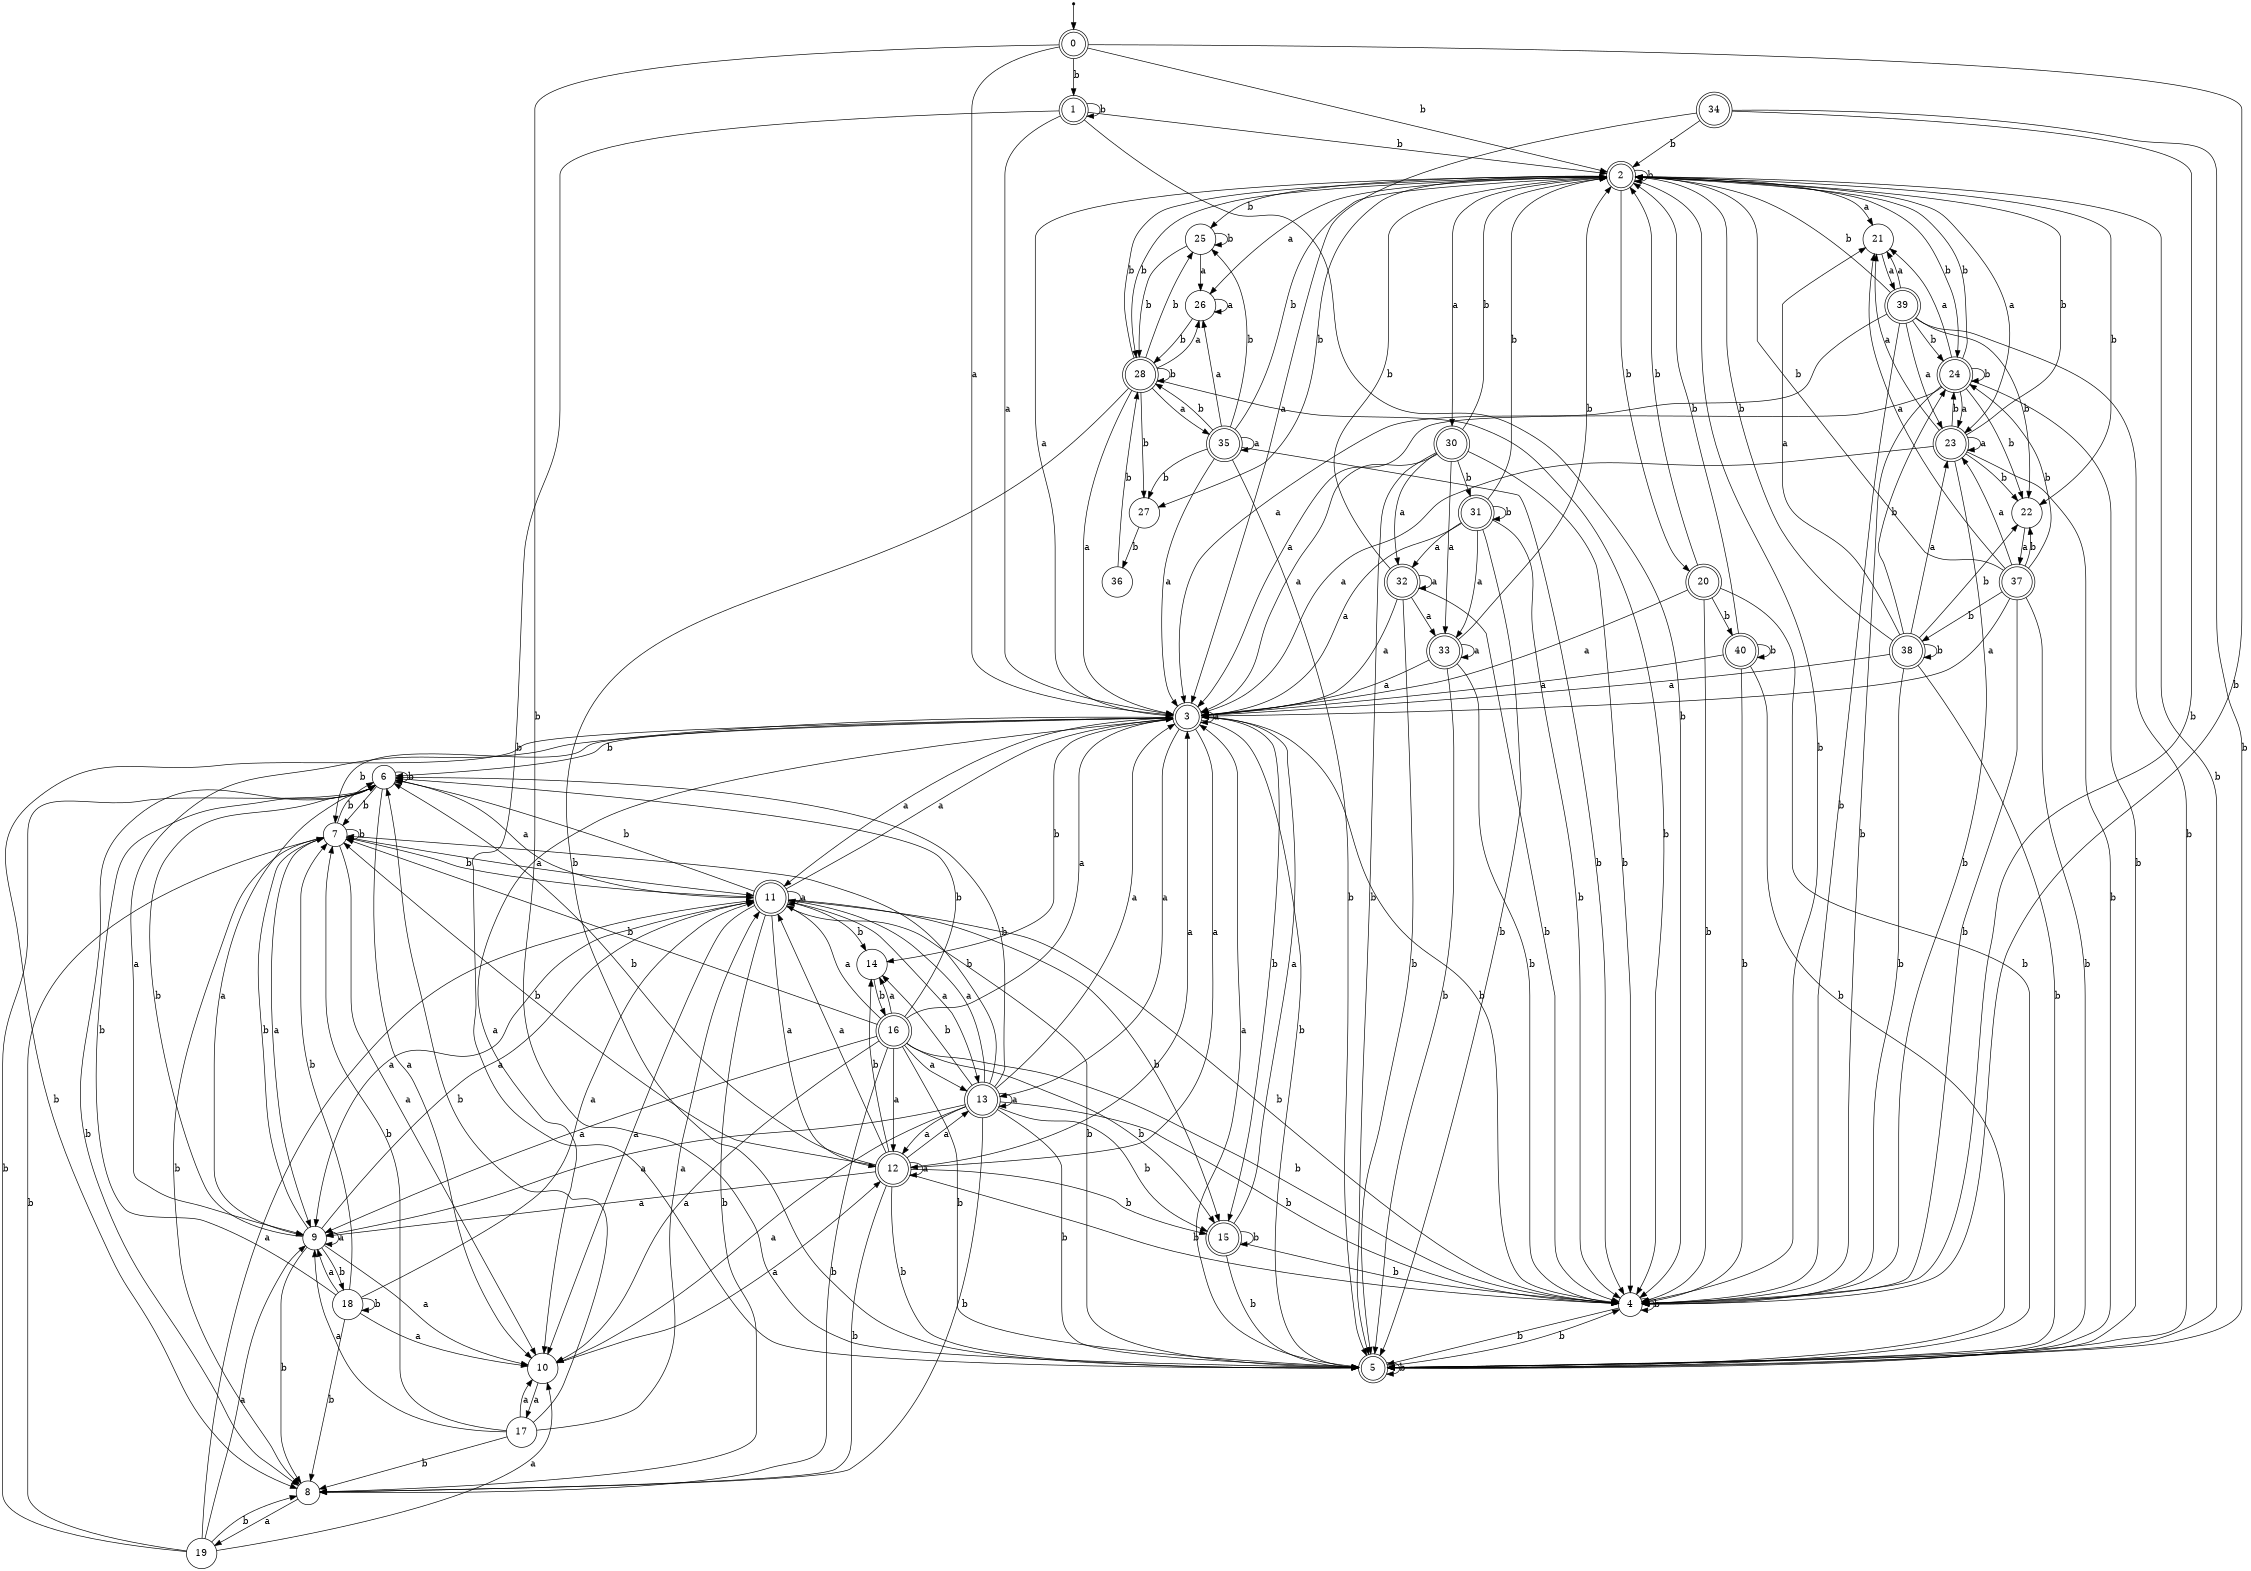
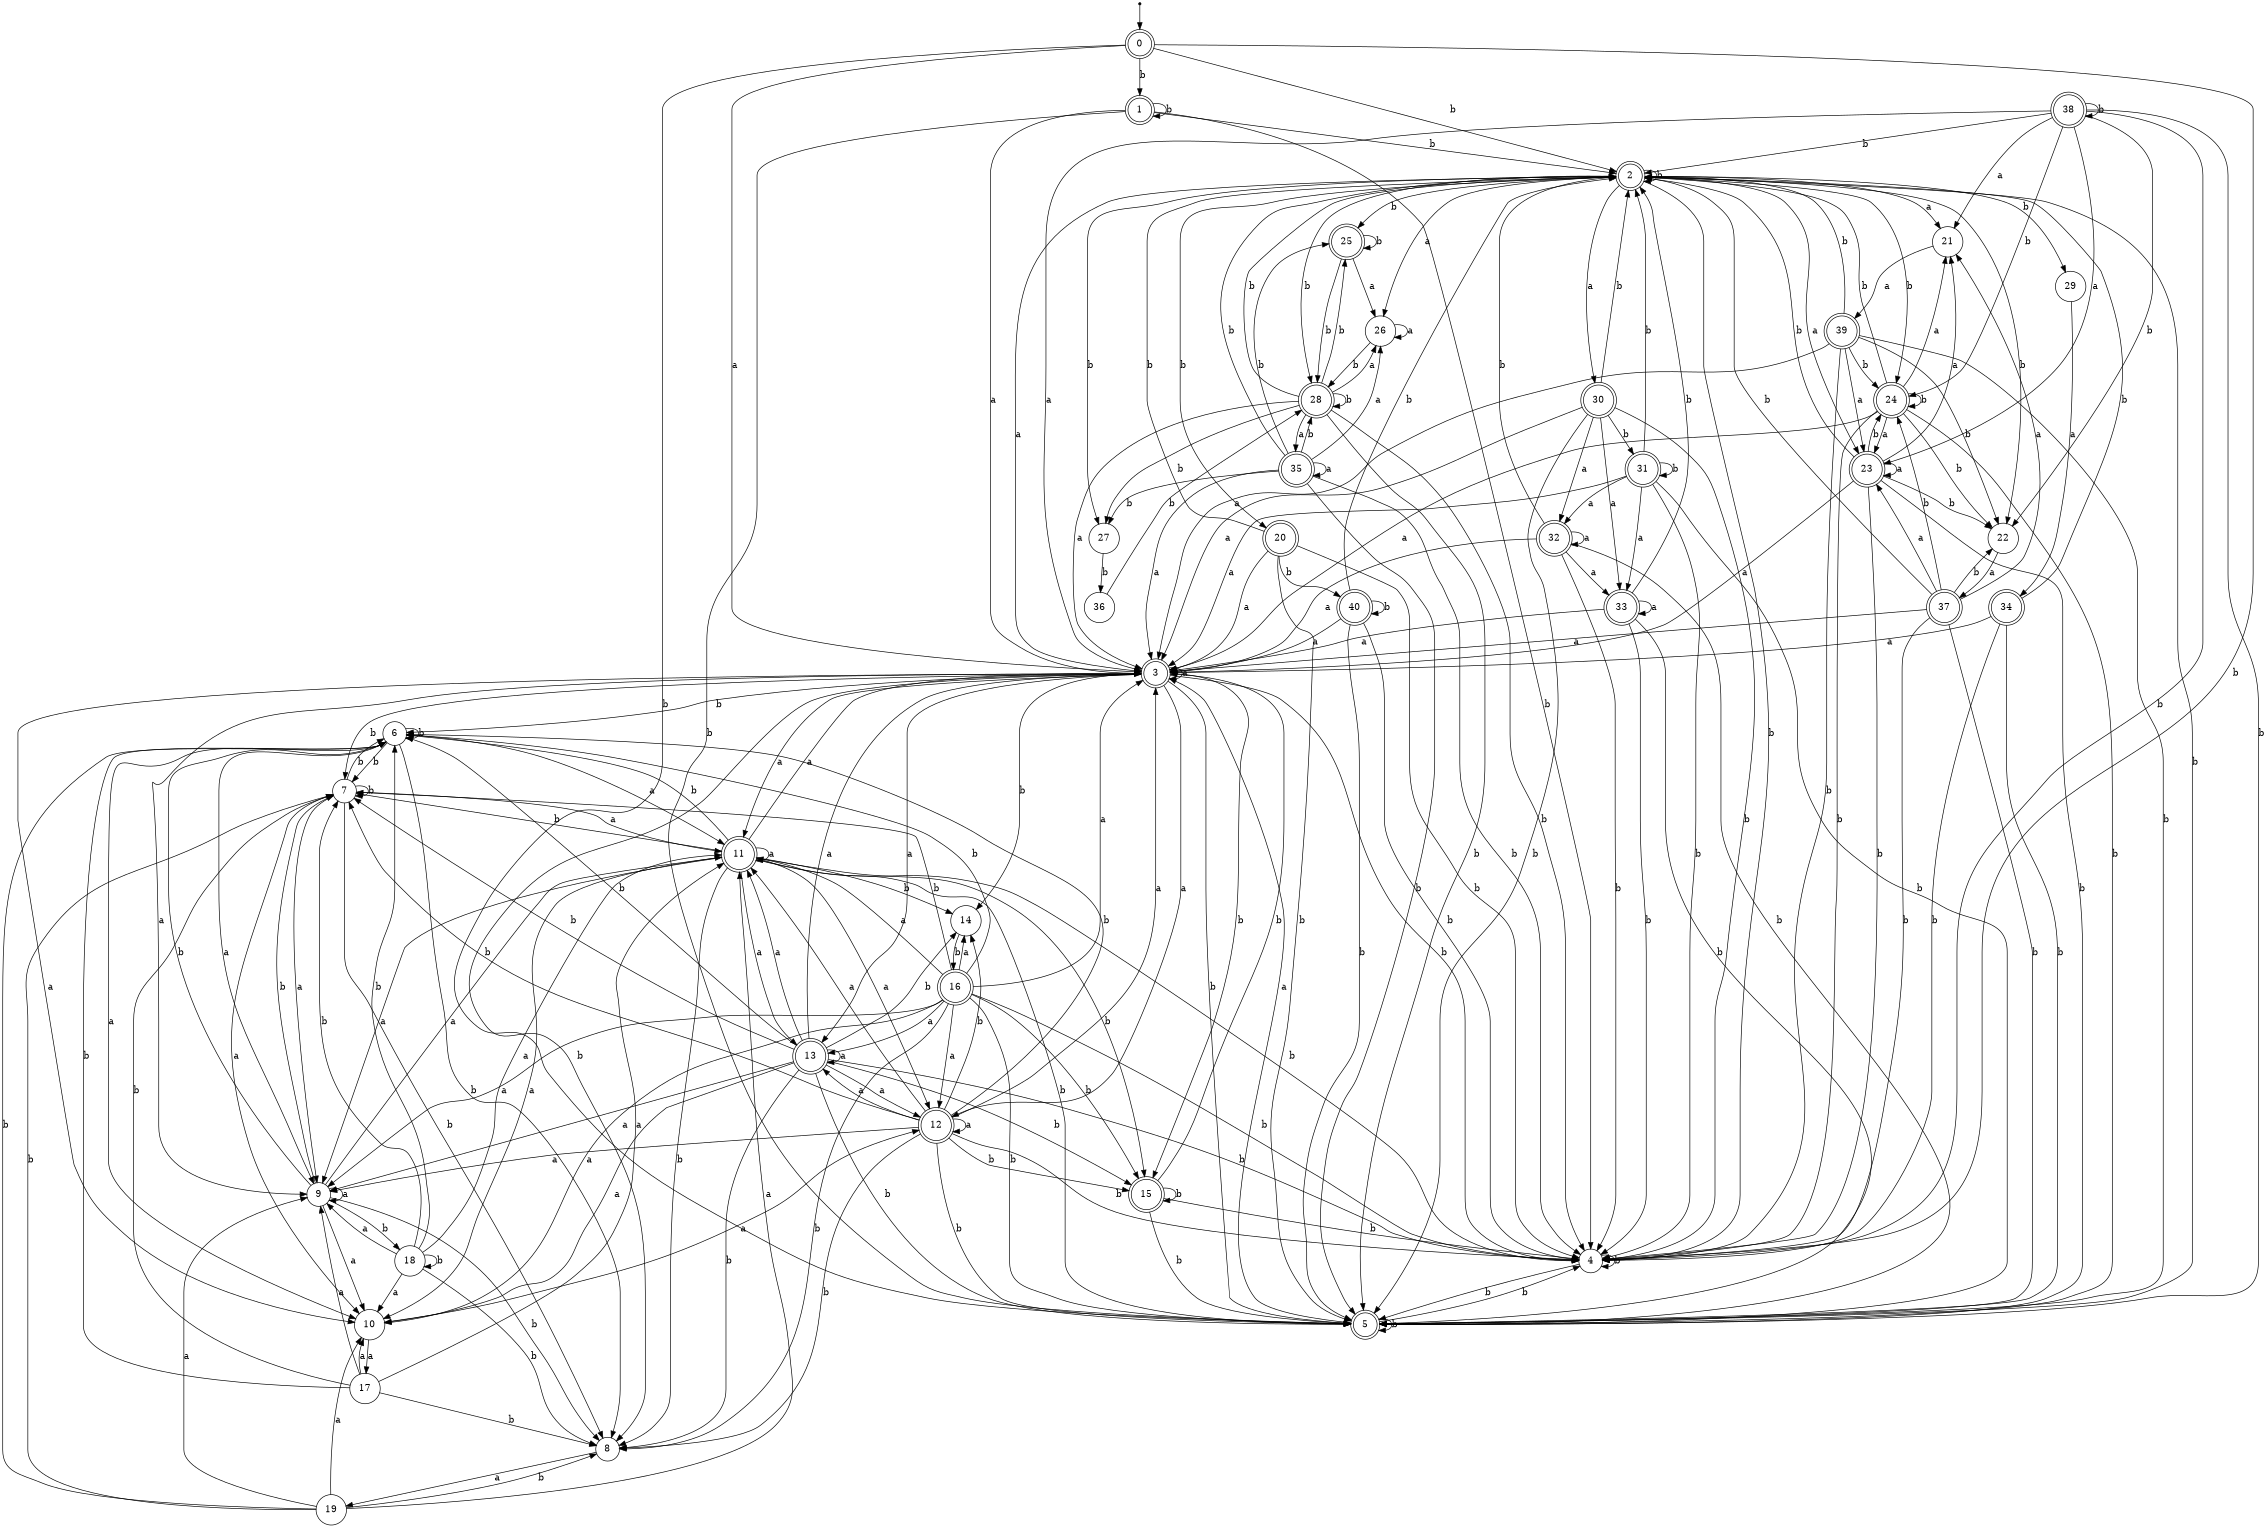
(1201, 239) -> (1347, 242)
(1897, 272) -> none
none -> (2071, 286)
(1965, 615) -> none
(1294, 964) -> (1279, 921)
